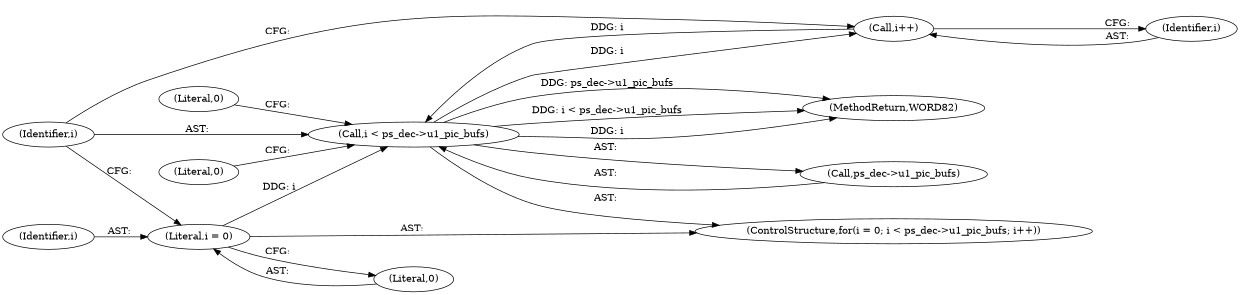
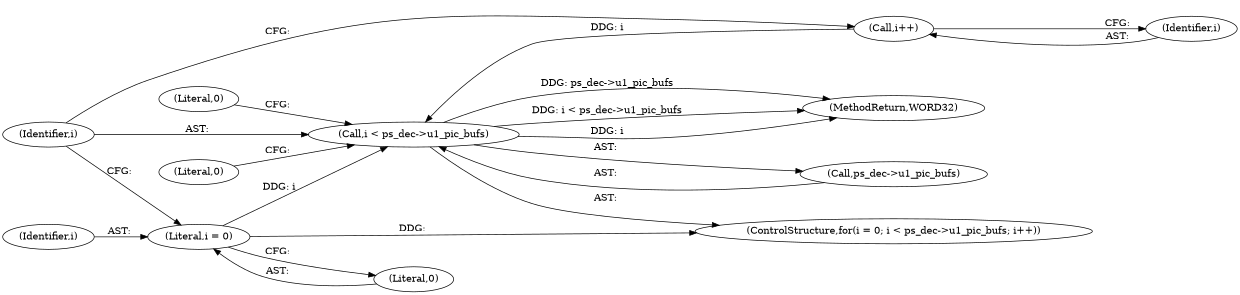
(636, 61) -> none
(894, 108) -> (894, 108)
(414, 229) -> (414, 229)
